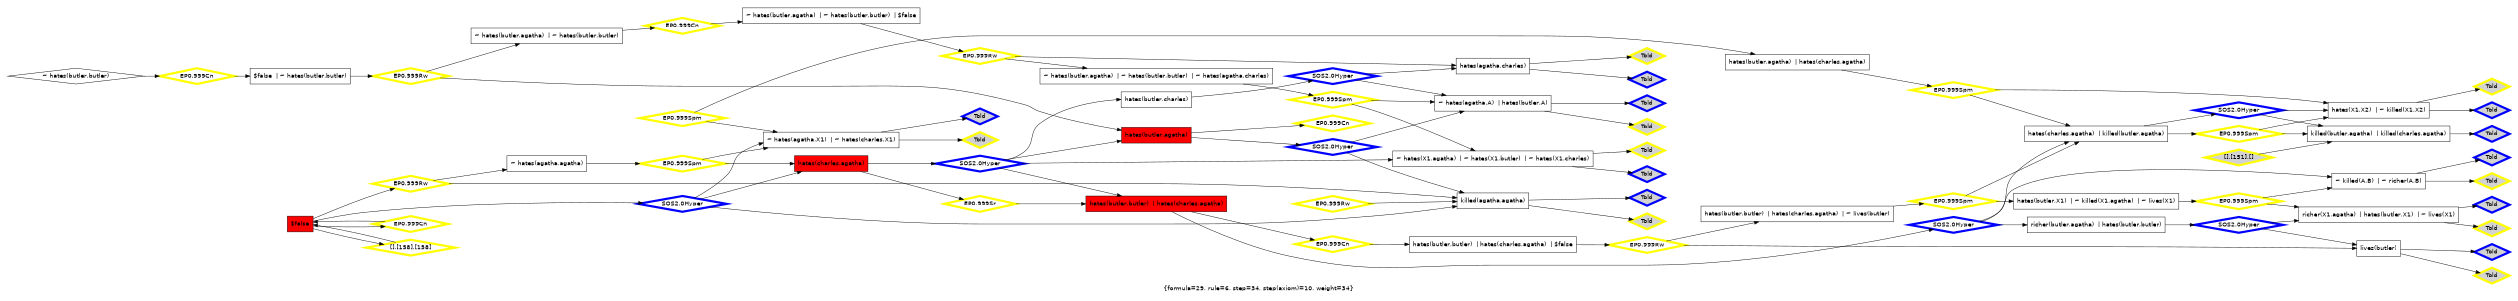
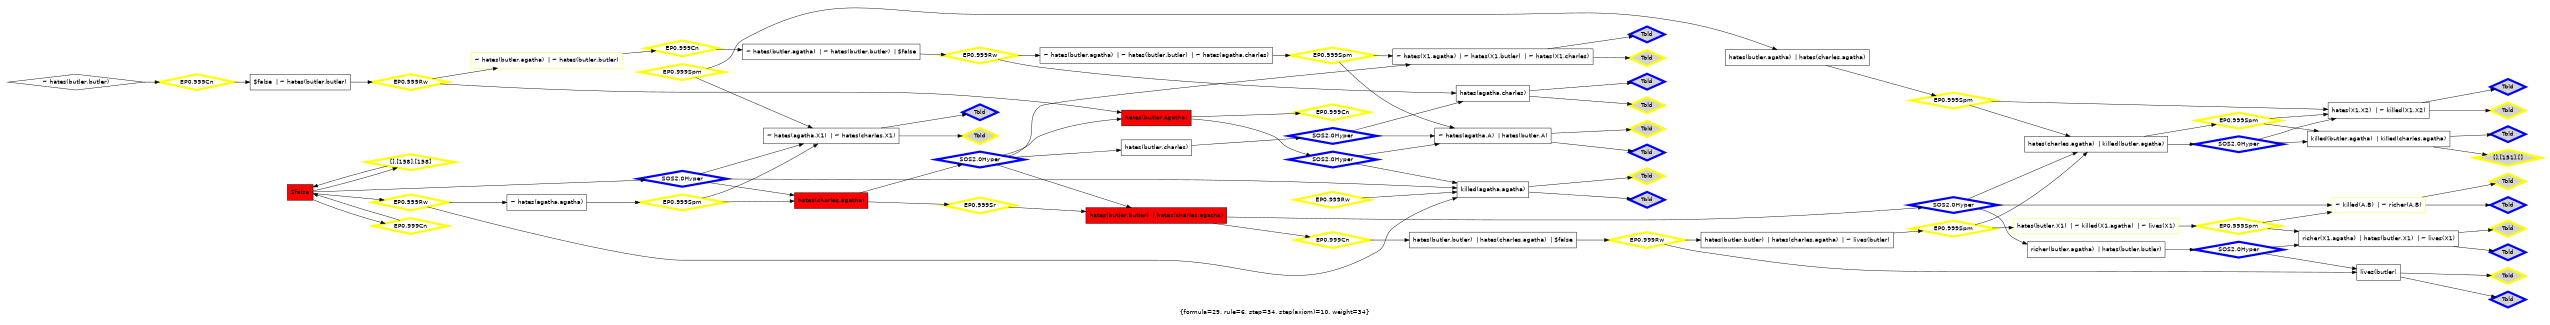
(547, 36) -> (547, 60)
(2293, 148) -> (2458, 151)
(2379, 181) -> (2379, 205)
(2096, 201) -> (2096, 226)
